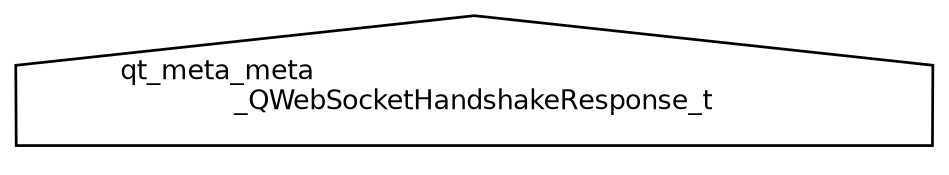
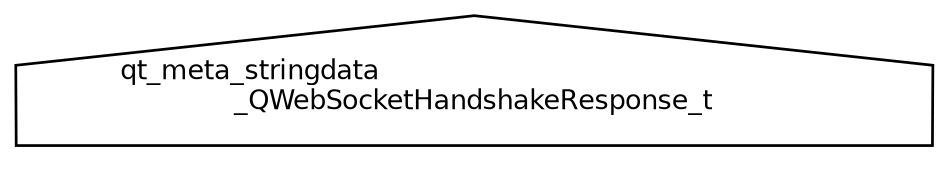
(474, 87) -> (474, 87)
